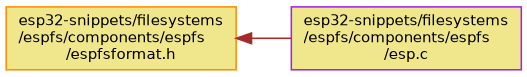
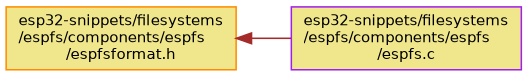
(406, 38) -> (406, 38)
